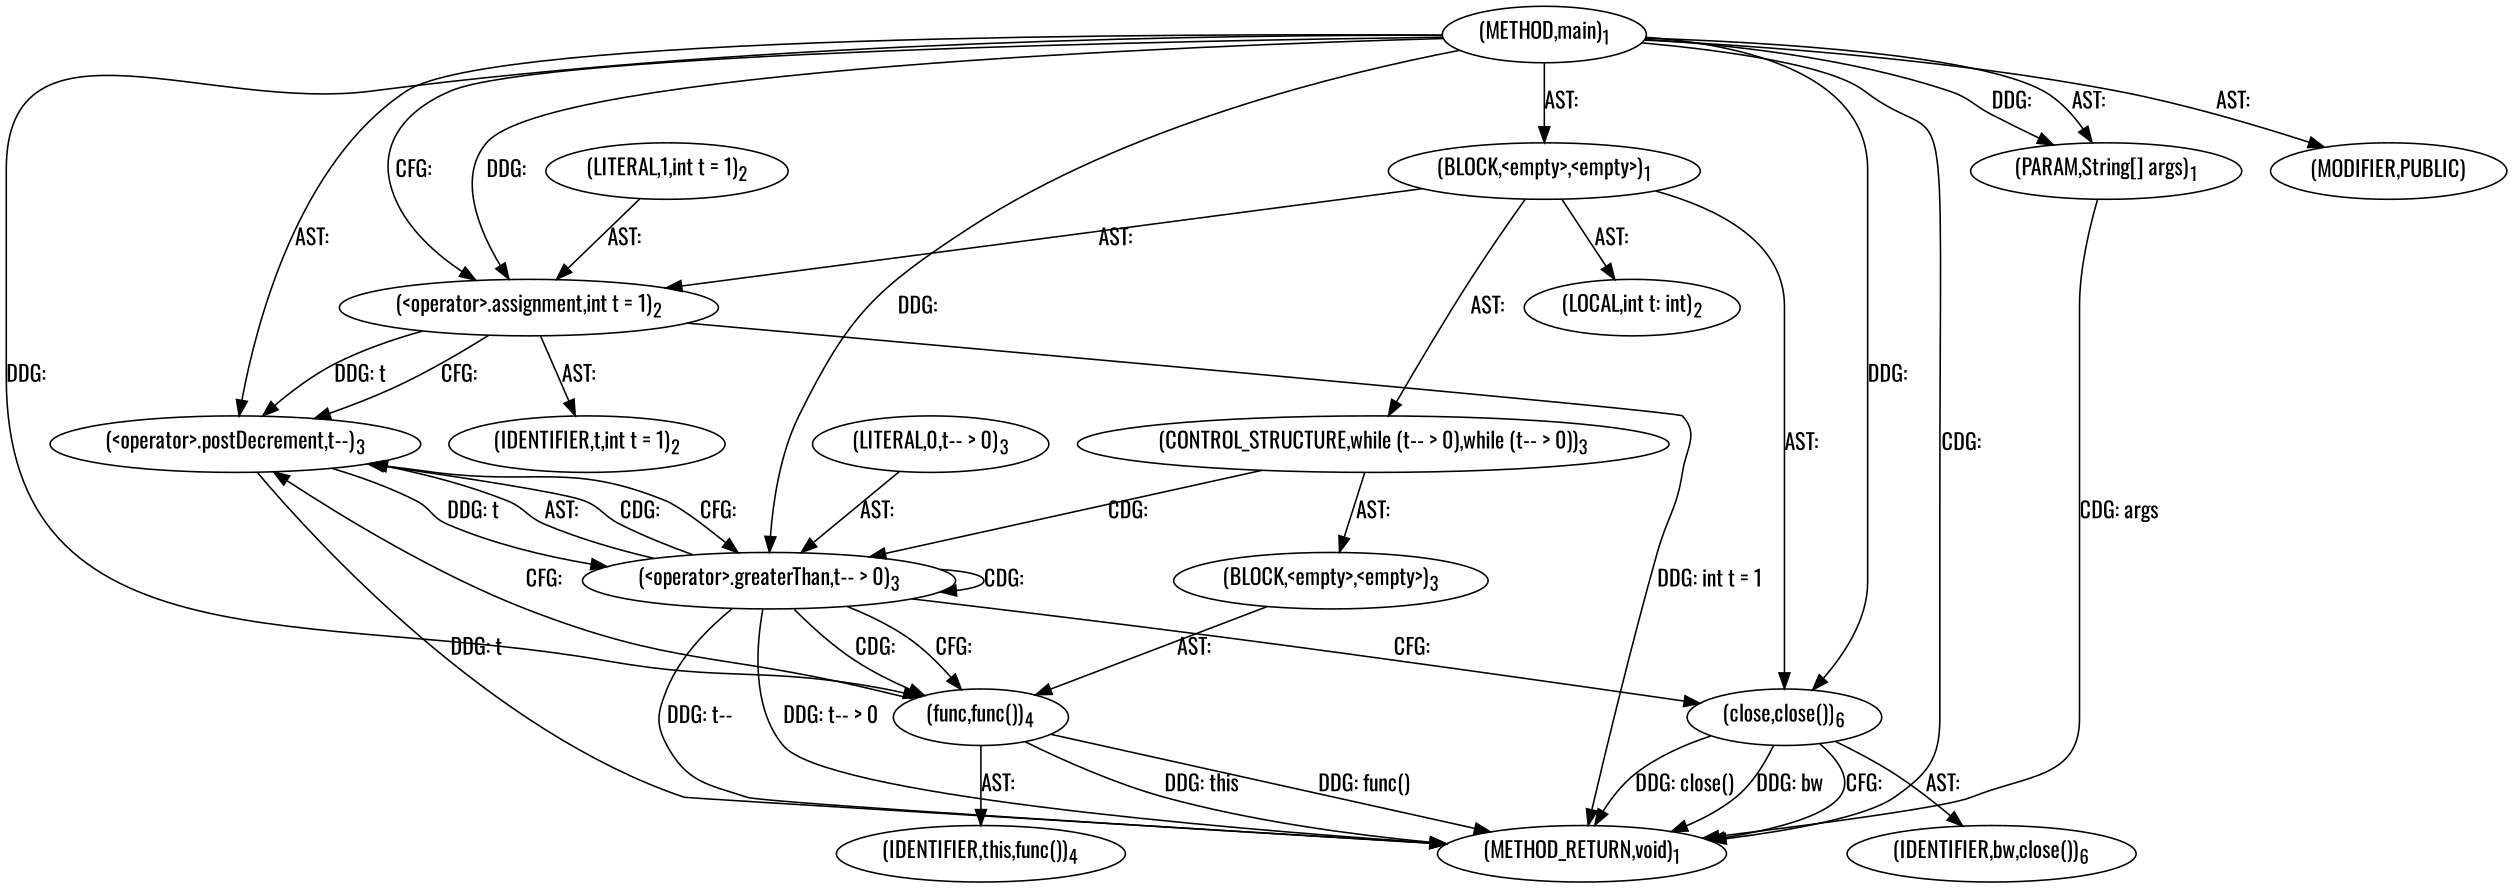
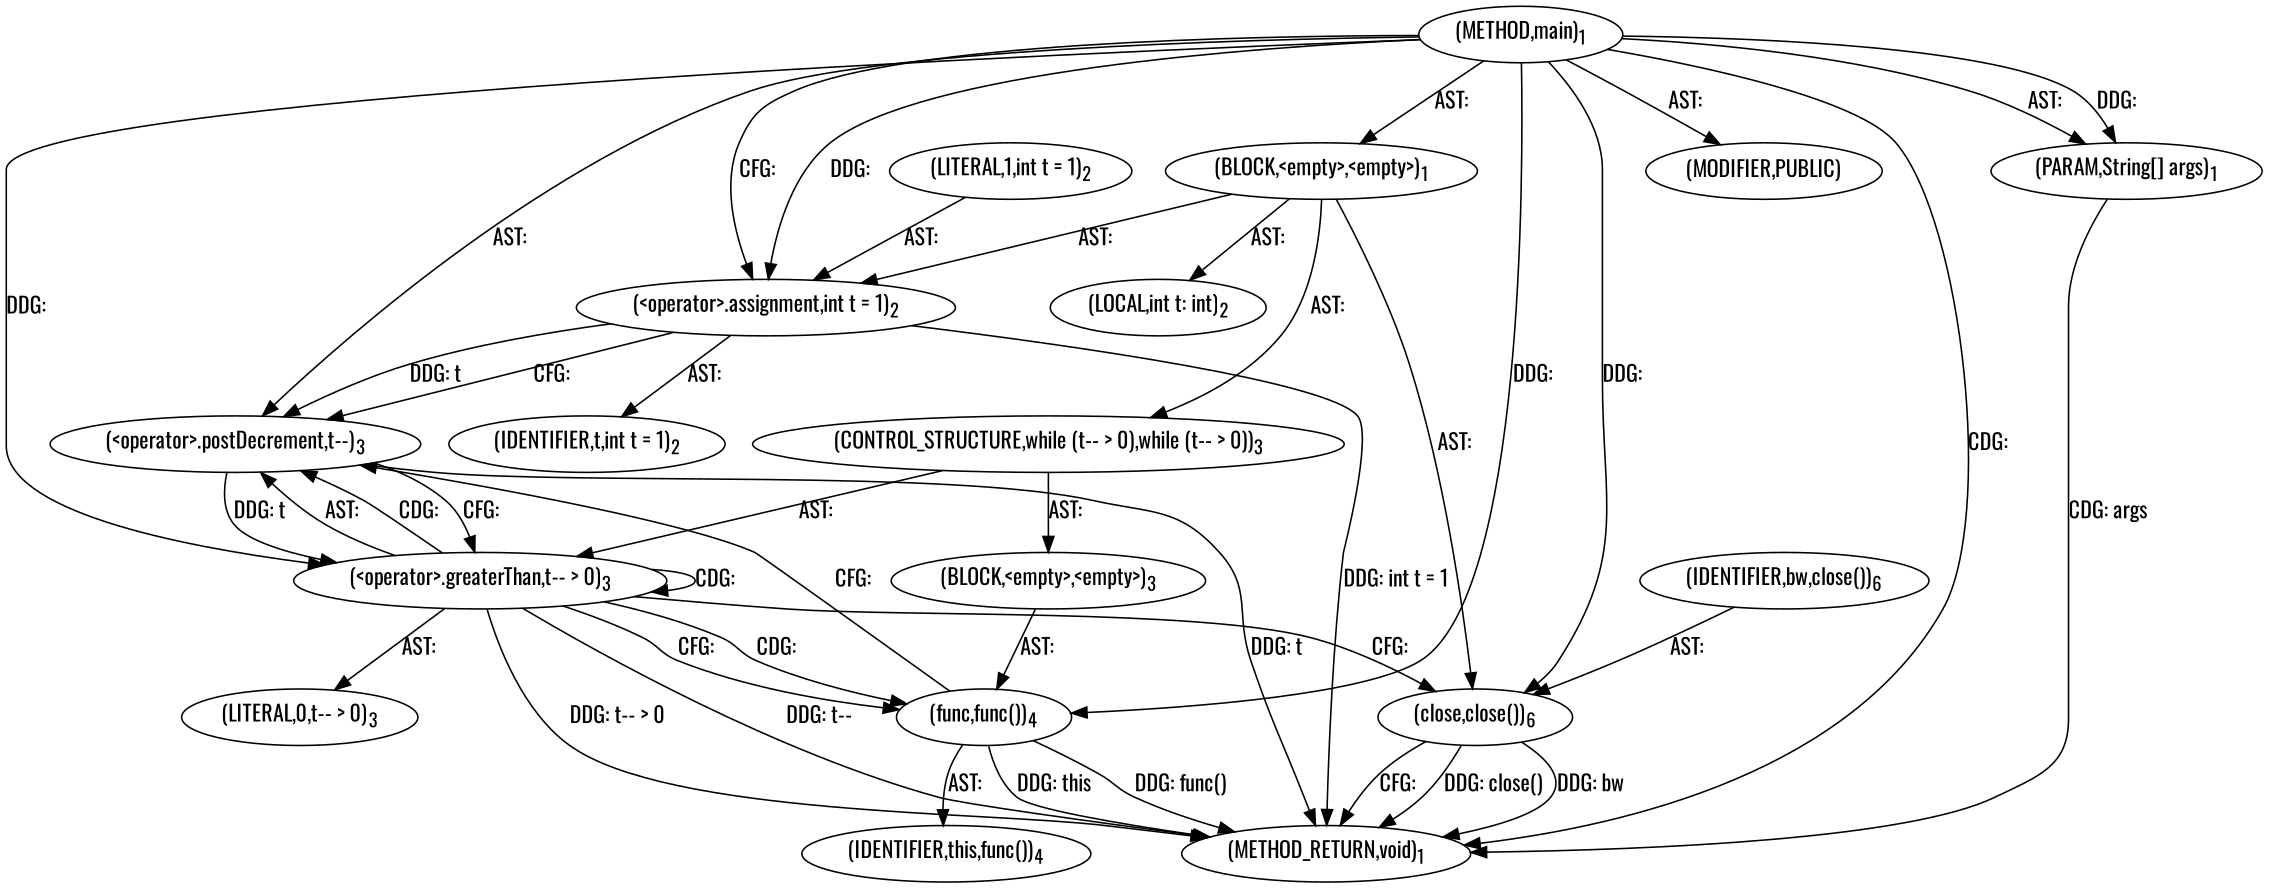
(857, 507) -> (396, 644)
(1131, 512) -> (818, 512)
(1896, 775) -> (1642, 650)
